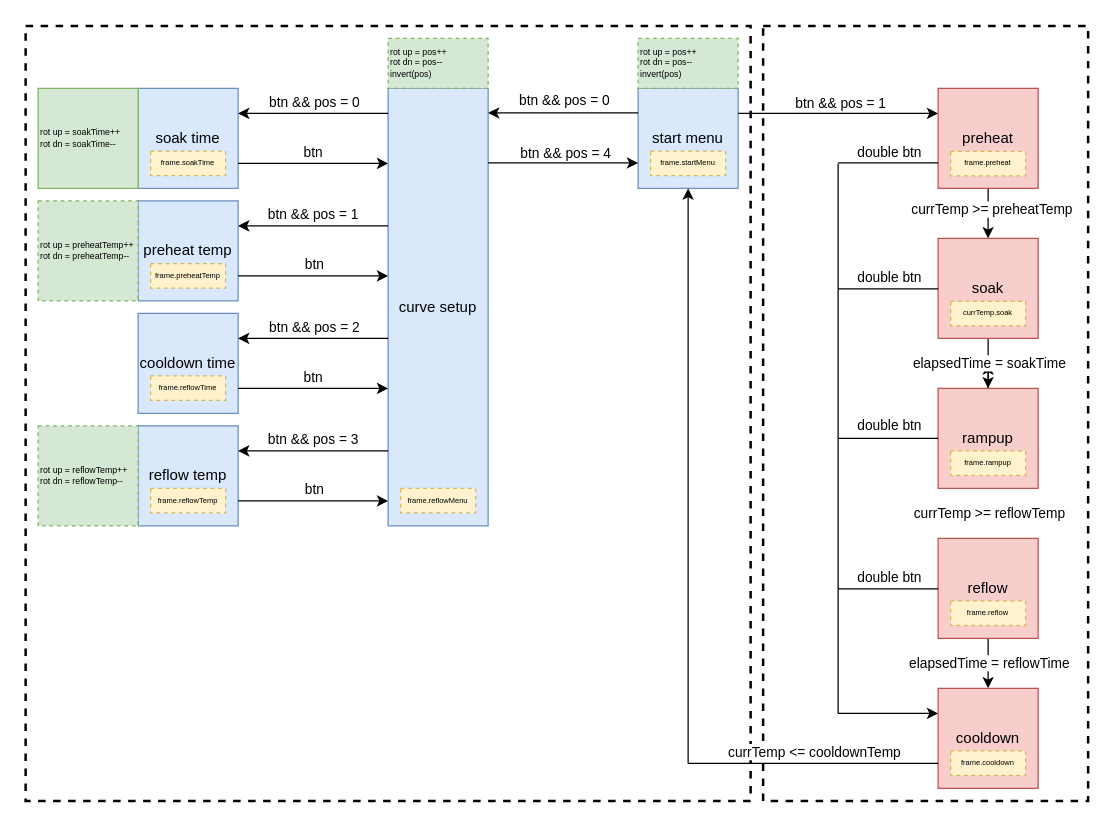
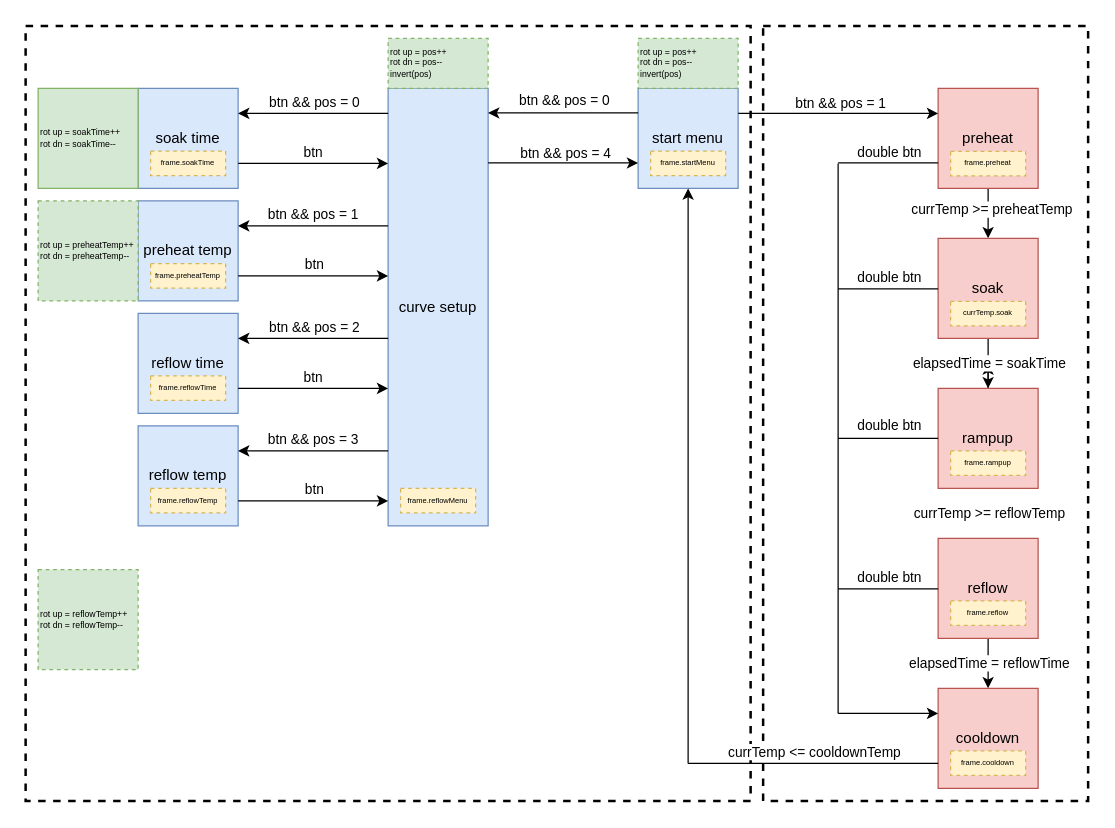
(188, 363) -> (188, 363)
(88, 476) -> (88, 619)
